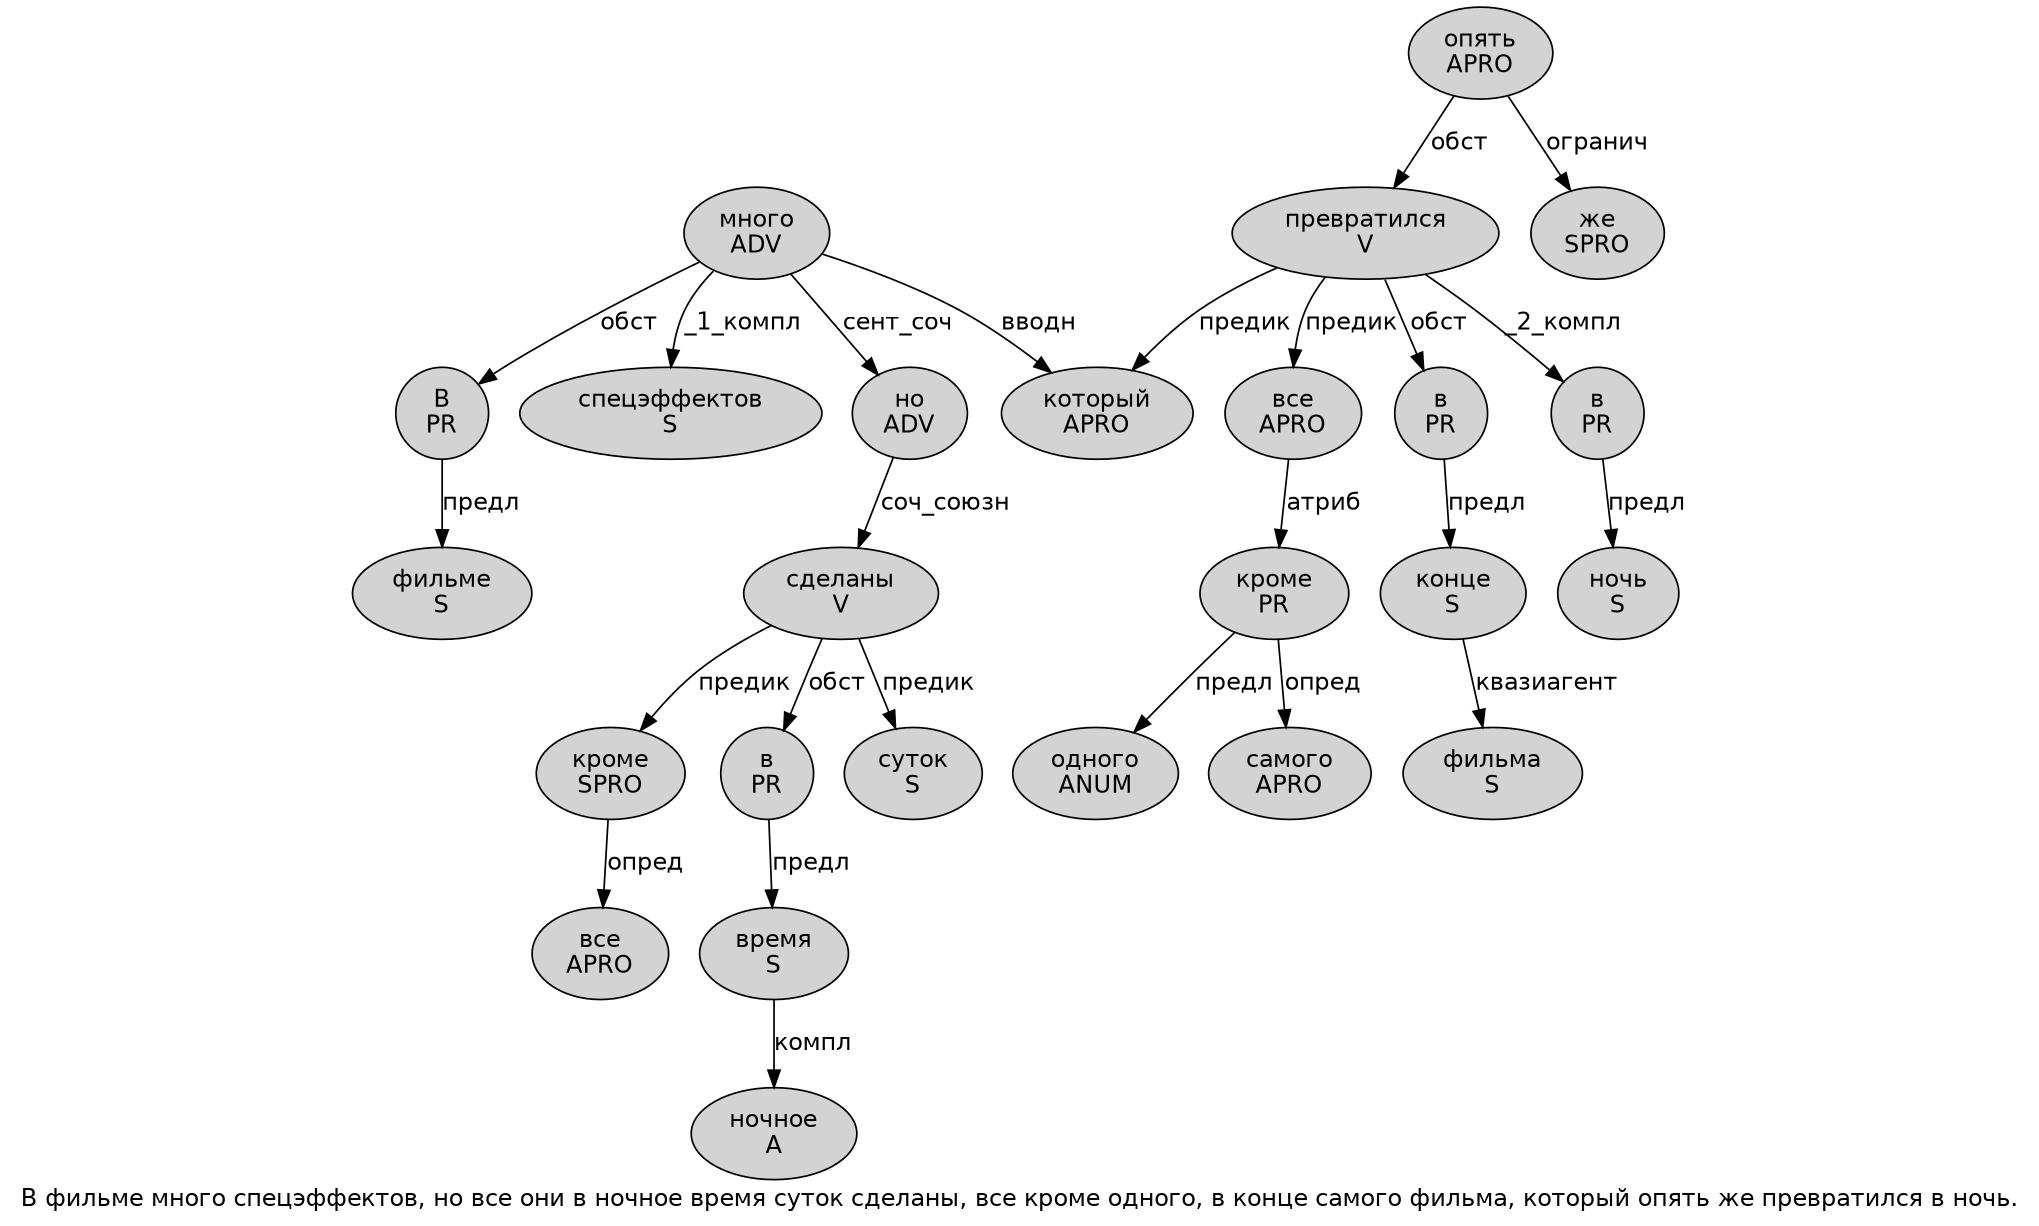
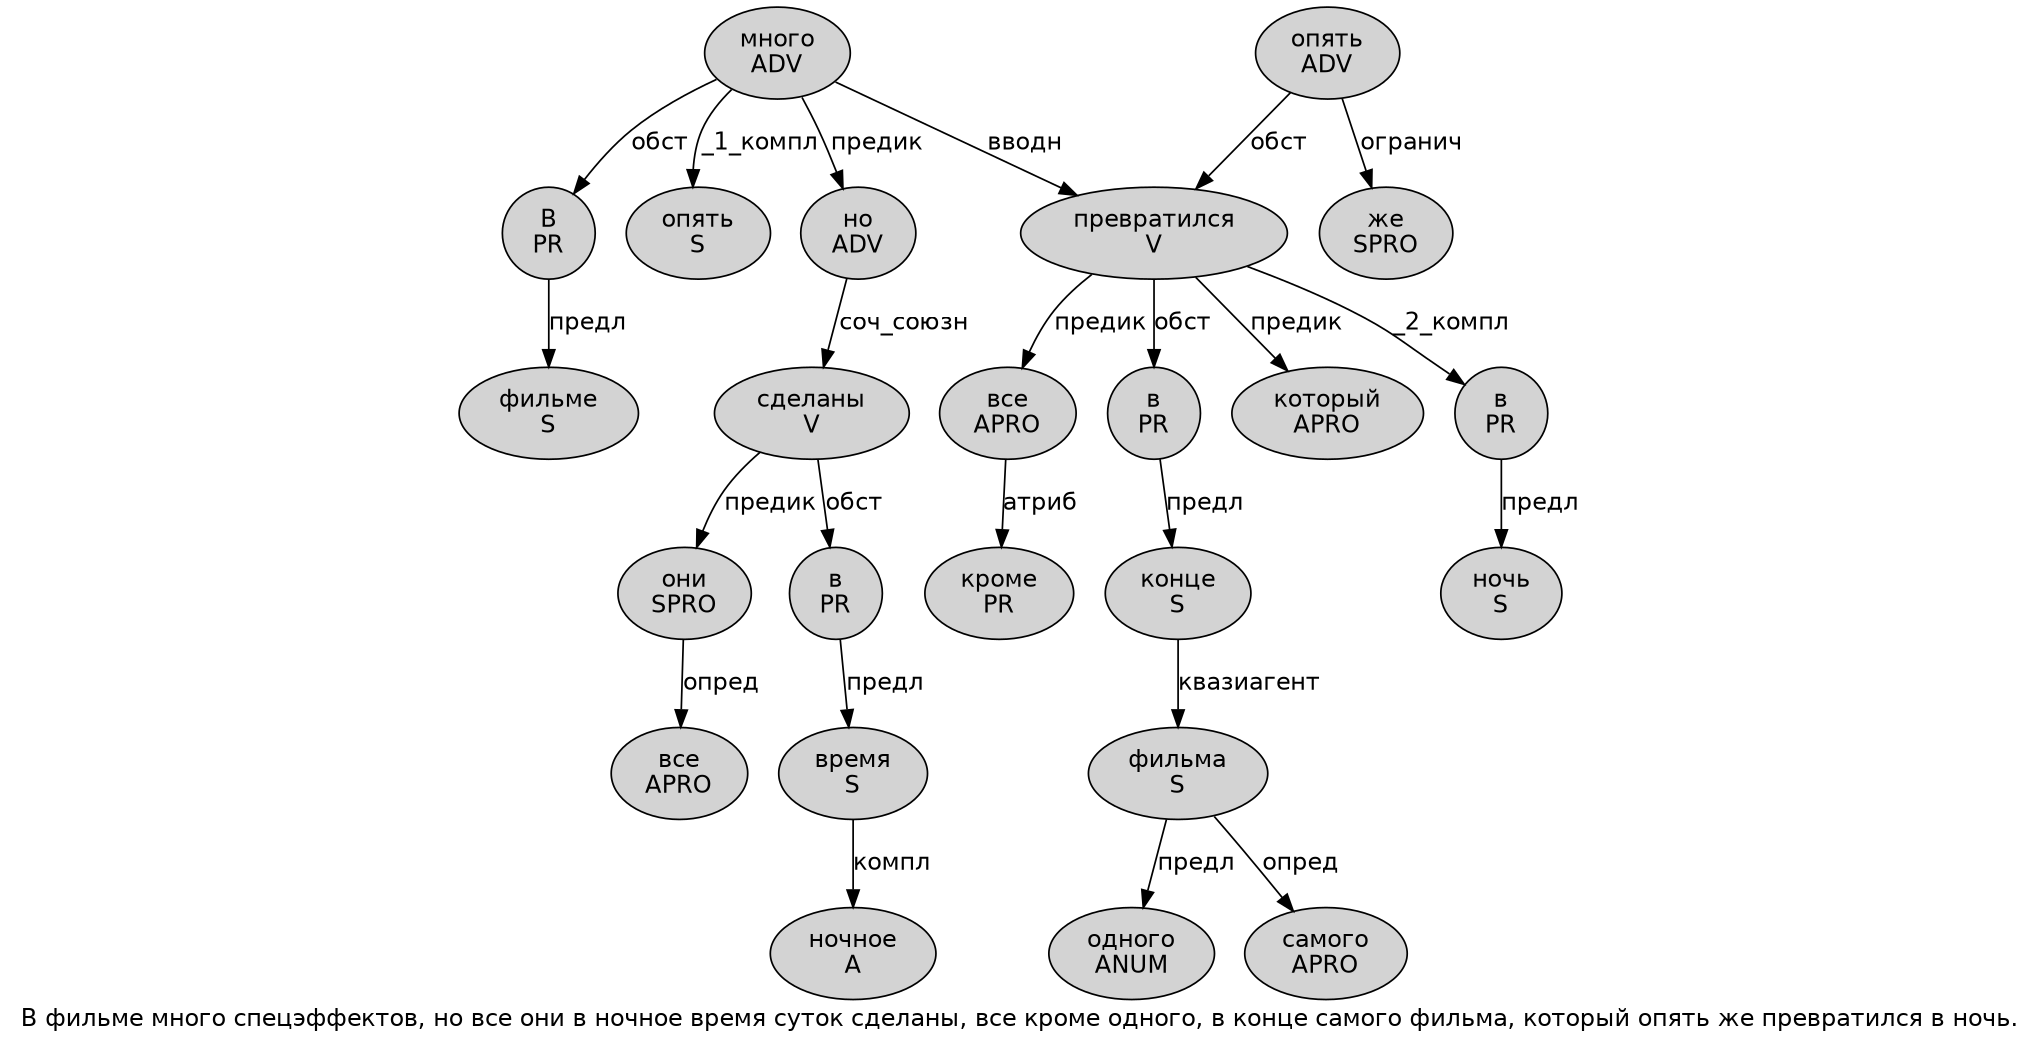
(1481, 53) -> (1328, 53)
(935, 298) -> (948, 135)
(898, 323) -> (877, 143)
(671, 413) -> (698, 233)
(1281, 675) -> (1249, 857)
(1190, 676) -> (1157, 855)
(611, 773) -> (685, 593)
(913, 773) -> none
